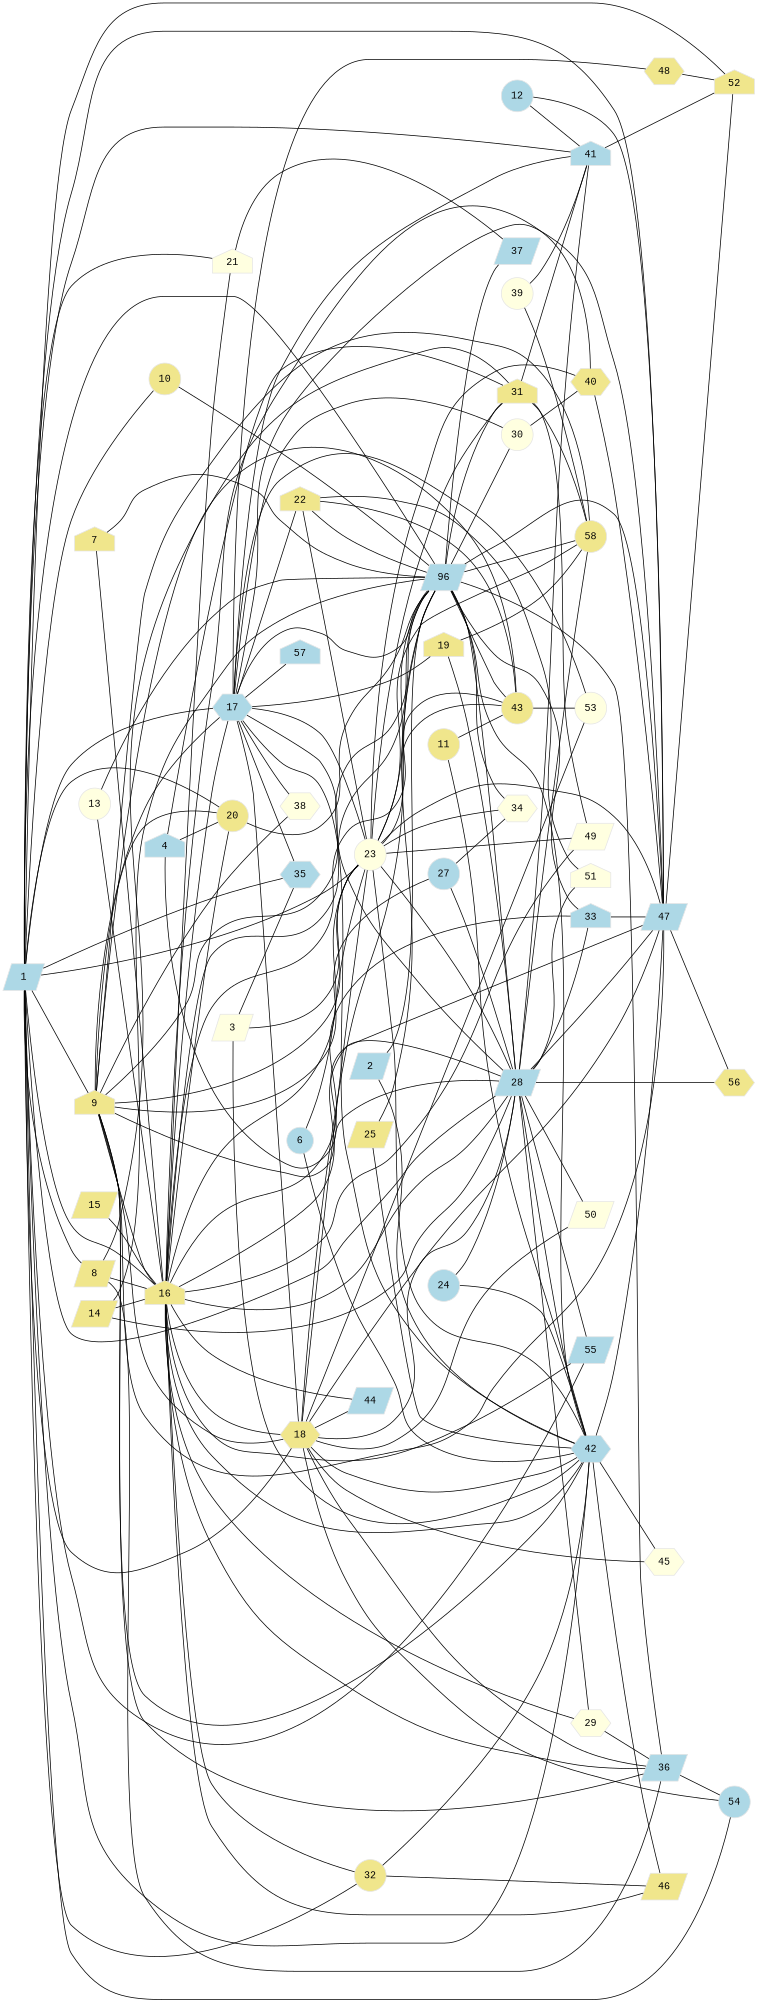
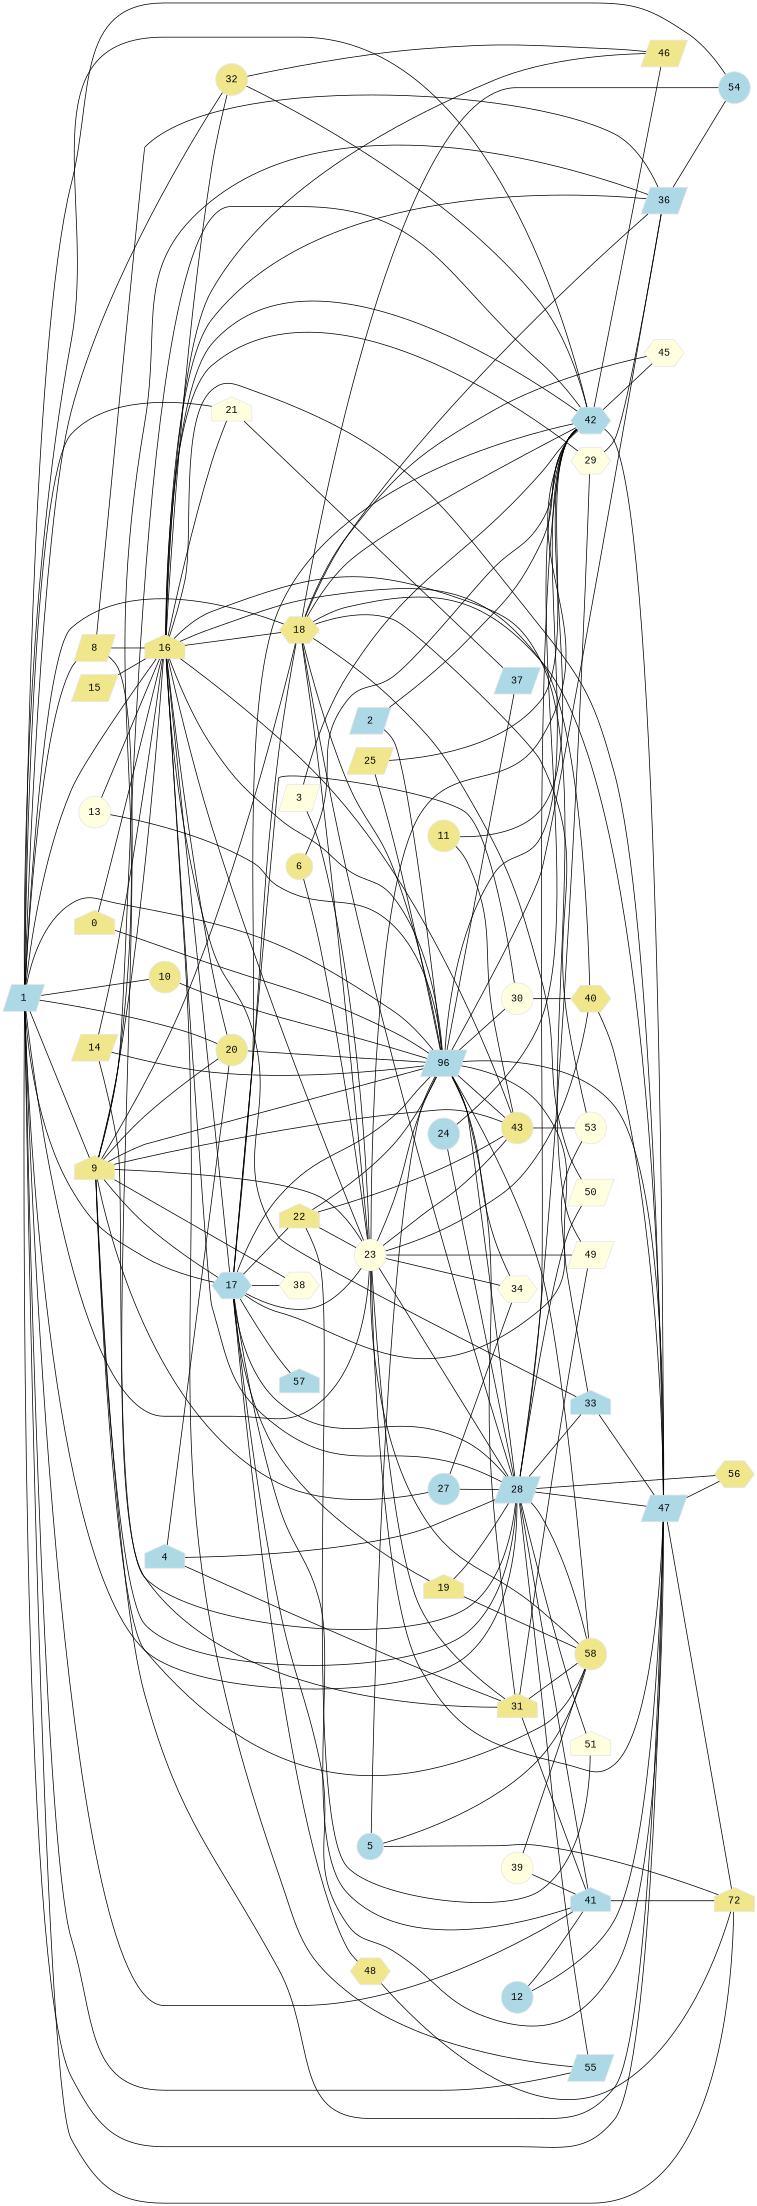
(734, 83) -> (734, 1901)
(95, 540) -> (95, 924)
(300, 875) -> none
(300, 1141) -> (299, 866)
(370, 1401) -> none
none -> (370, 1846)
